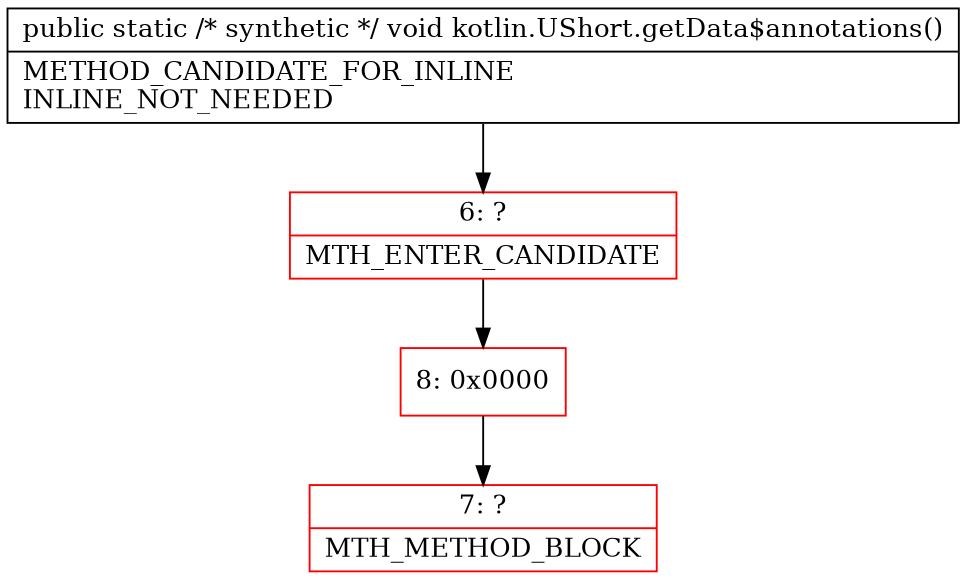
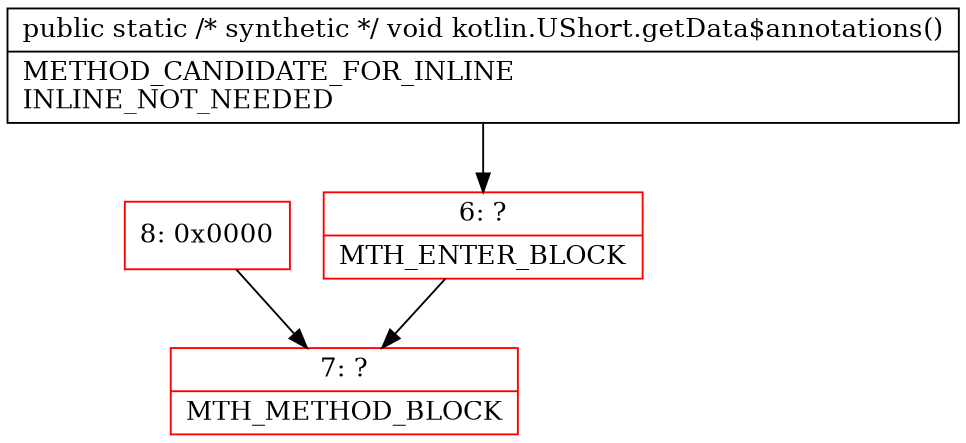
(483, 256) -> (483, 256)
(483, 304) -> (420, 306)
